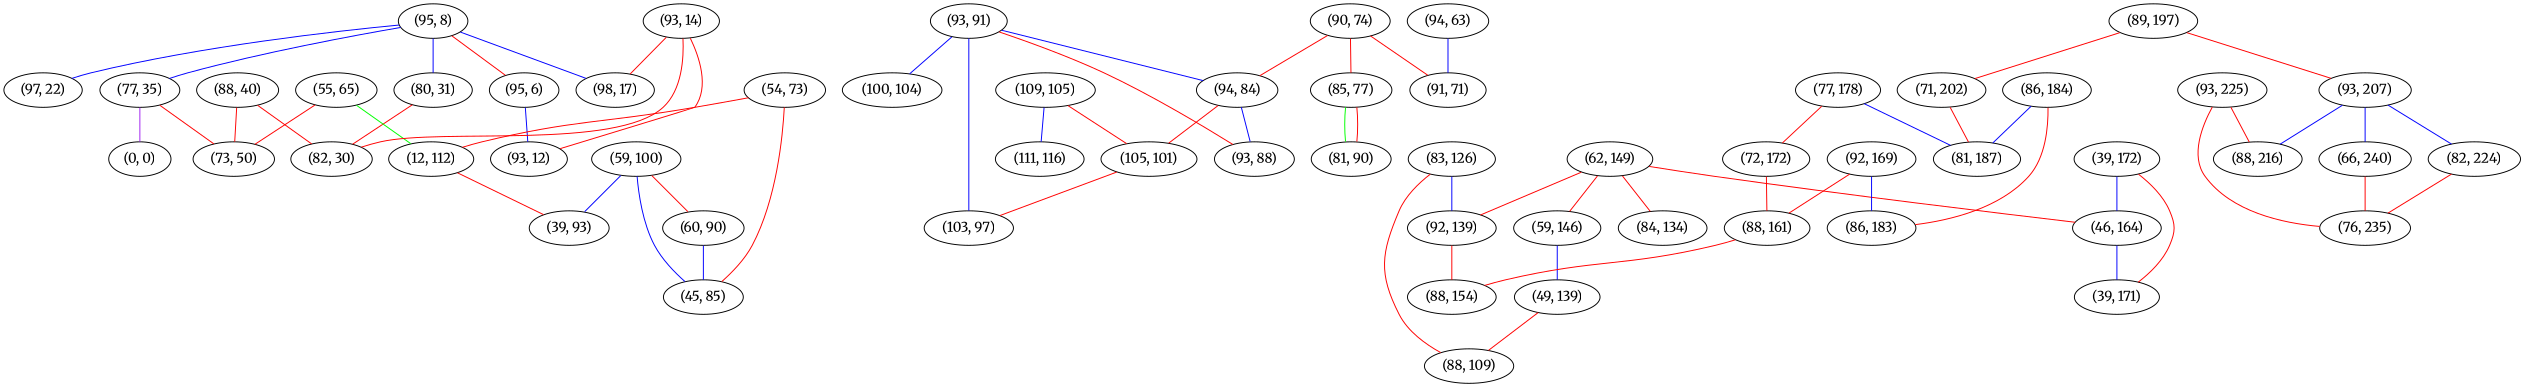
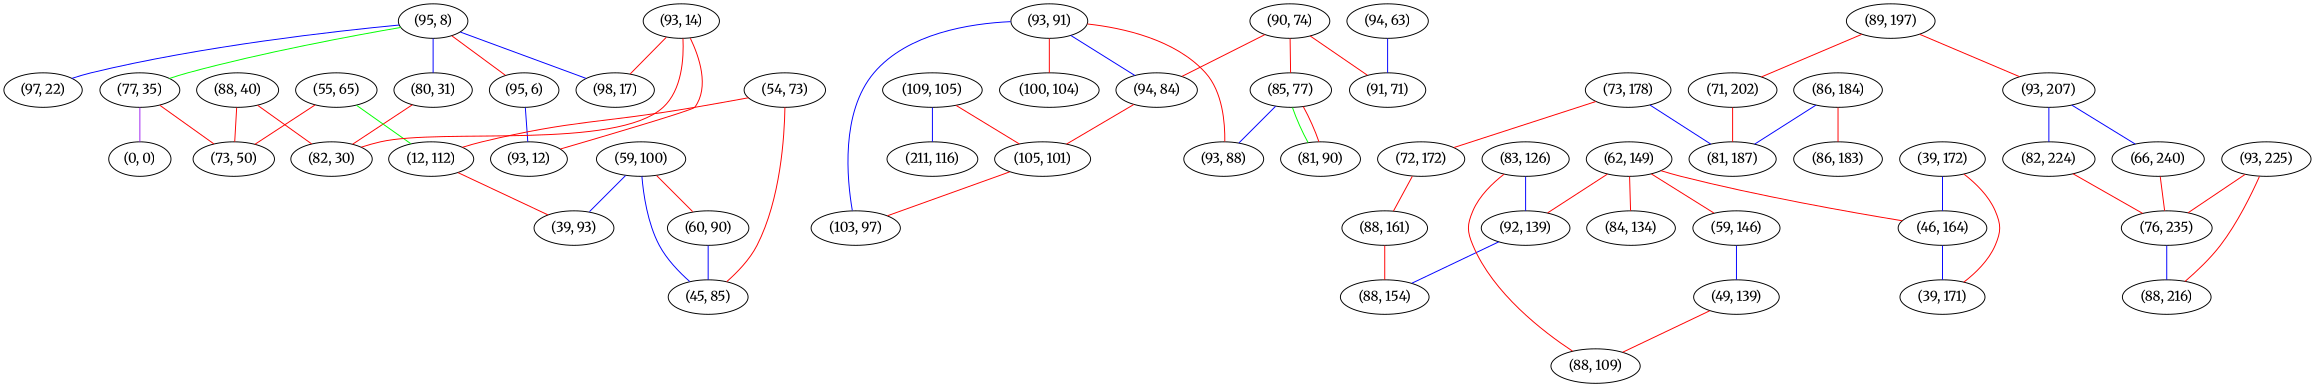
(284, 50) -> (284, 50)
(931, 55) -> (1049, 56)
(1838, 90) -> (1628, 90)
(1246, 124) -> (1257, 125)
(2311, 125) -> (2167, 263)
(1040, 159) -> (932, 159)
(1872, 159) -> none
(1452, 263) -> (1455, 263)
